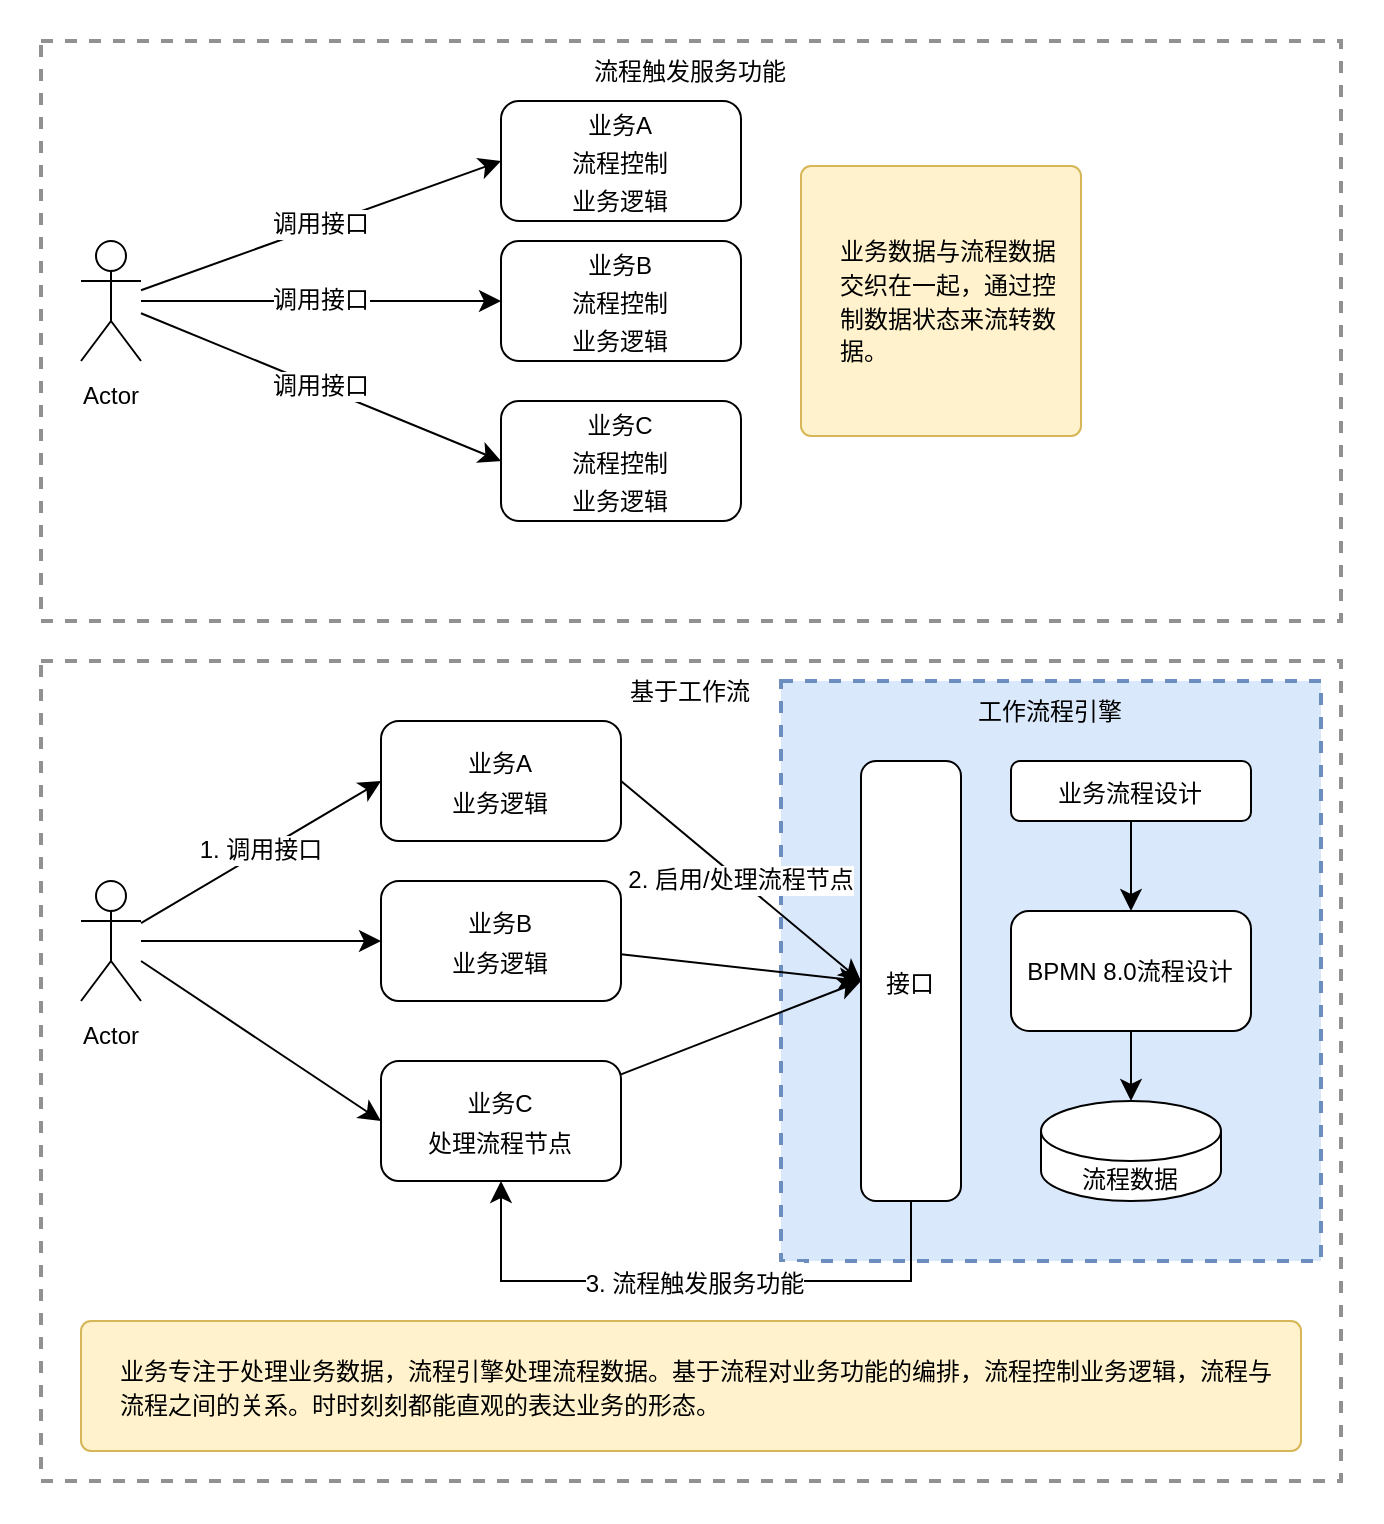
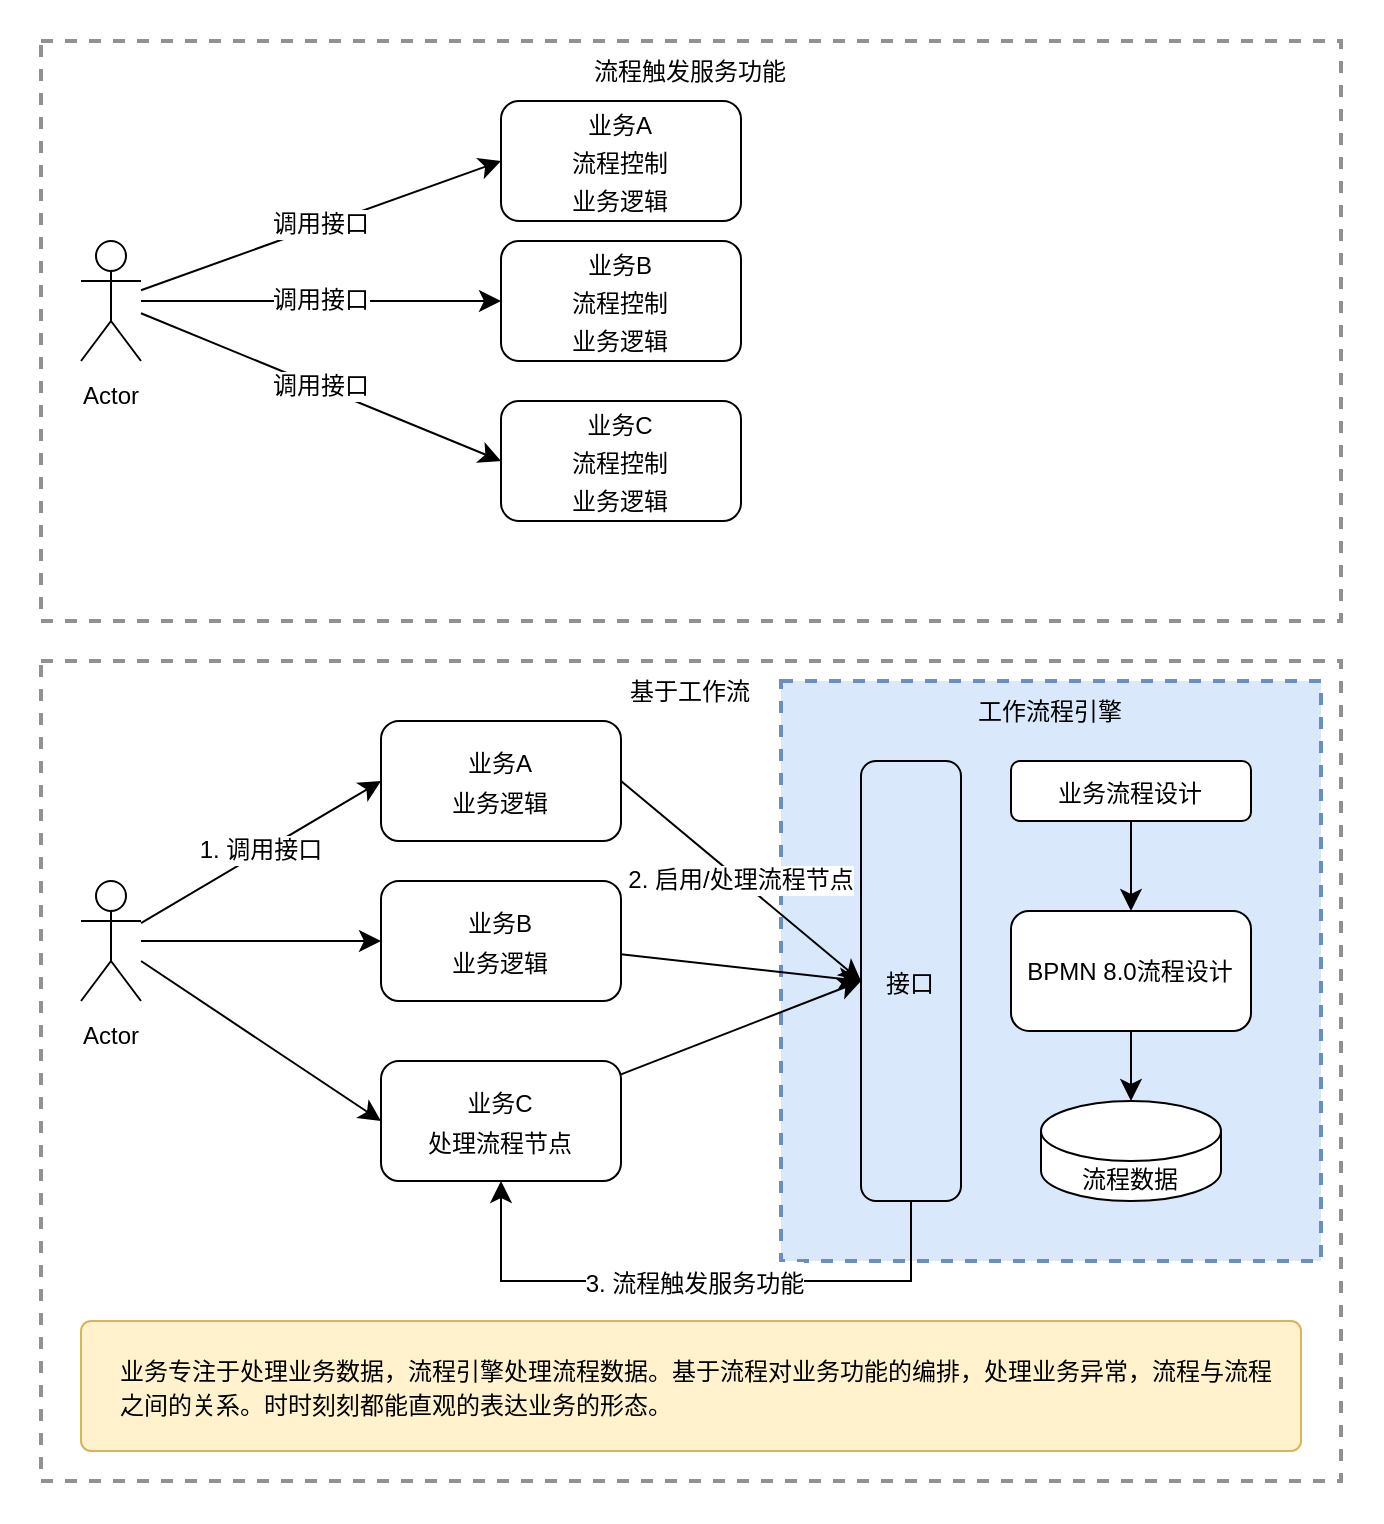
(941, 301) -> none
(911, 981) -> (911, 981)
(703, 1387) -> (703, 1387)
